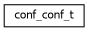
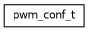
(44, 16) -> (44, 16)
